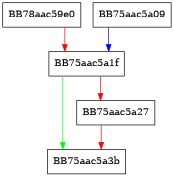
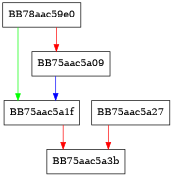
none -> (56, 36)
(65, 36) -> (18, 60)
(101, 85) -> none
(63, 109) -> (63, 134)
